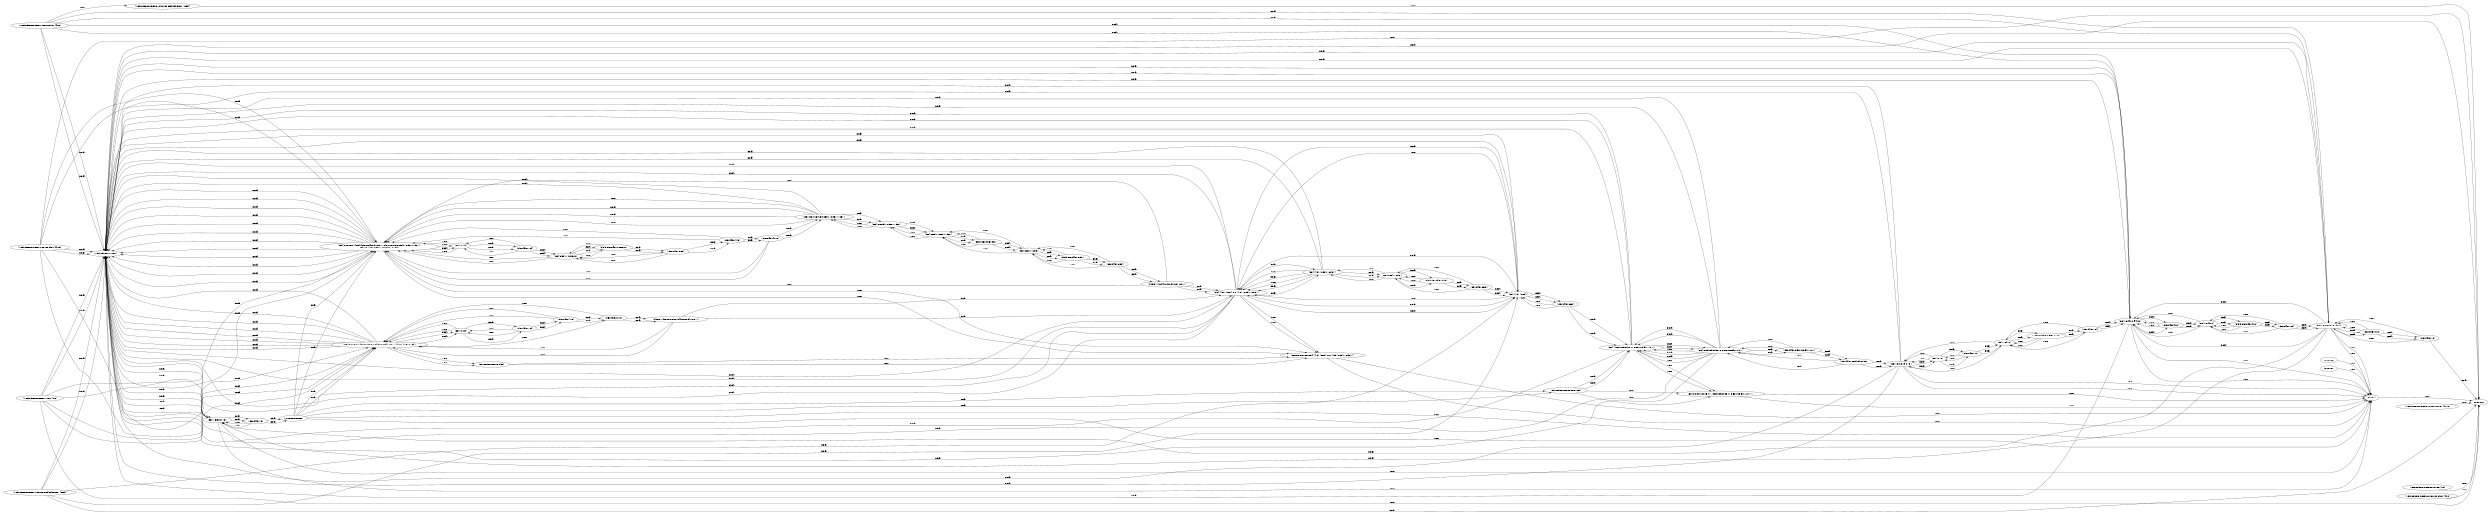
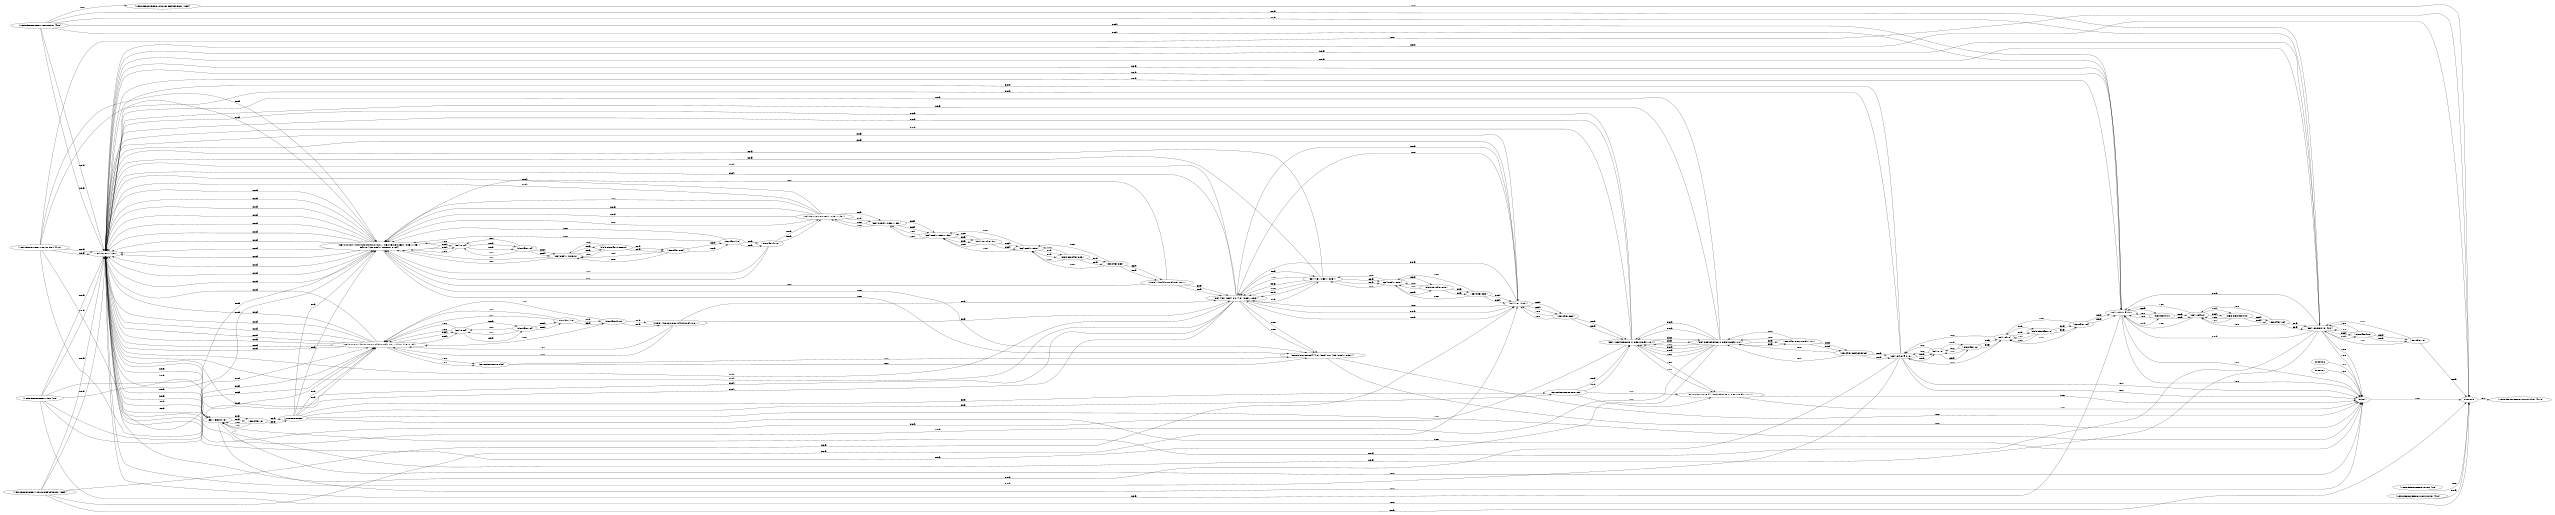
(2046, 336) -> (2042, 331)
(2460, 404) -> (2483, 400)
(2465, 490) -> (2454, 490)
